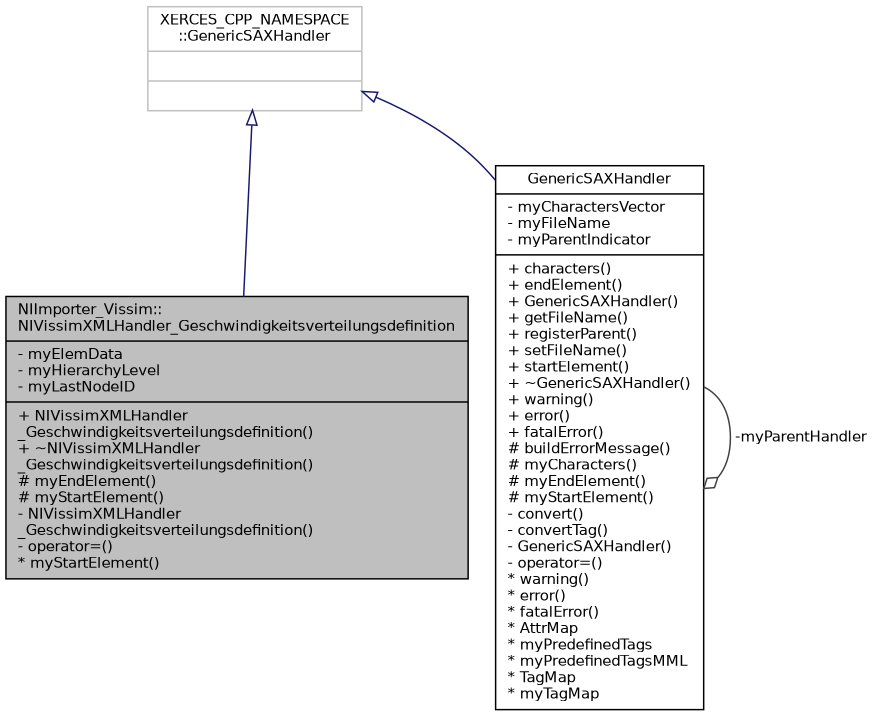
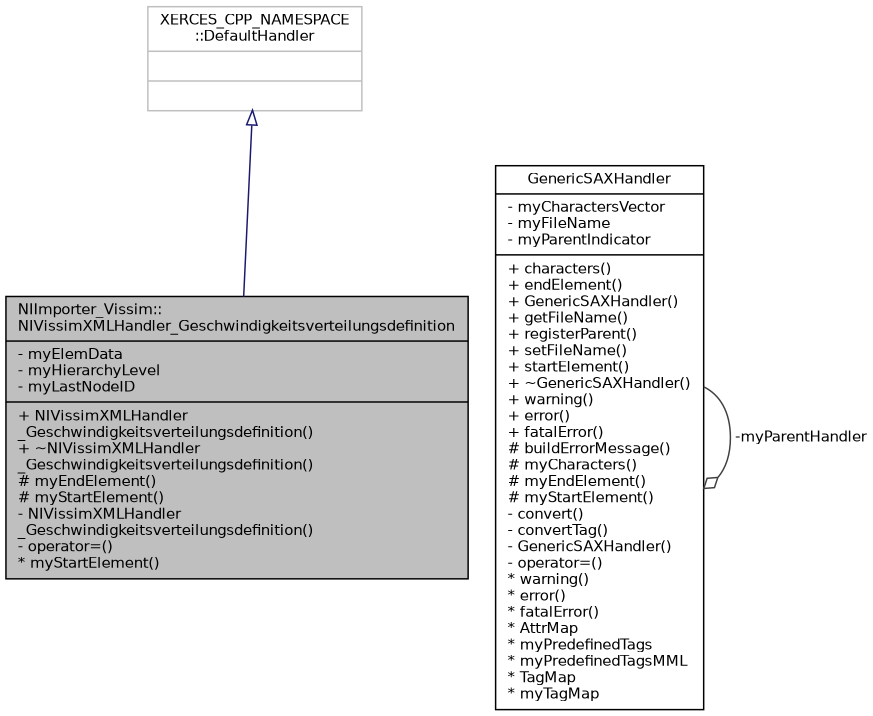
(255, 36) -> (255, 36)
(440, 132) -> none
